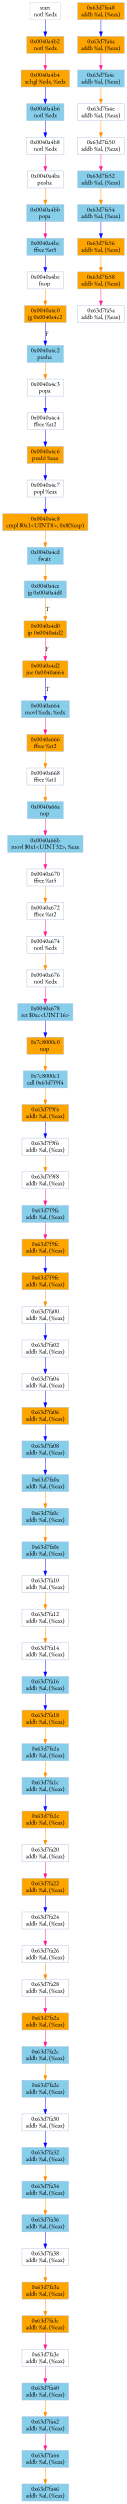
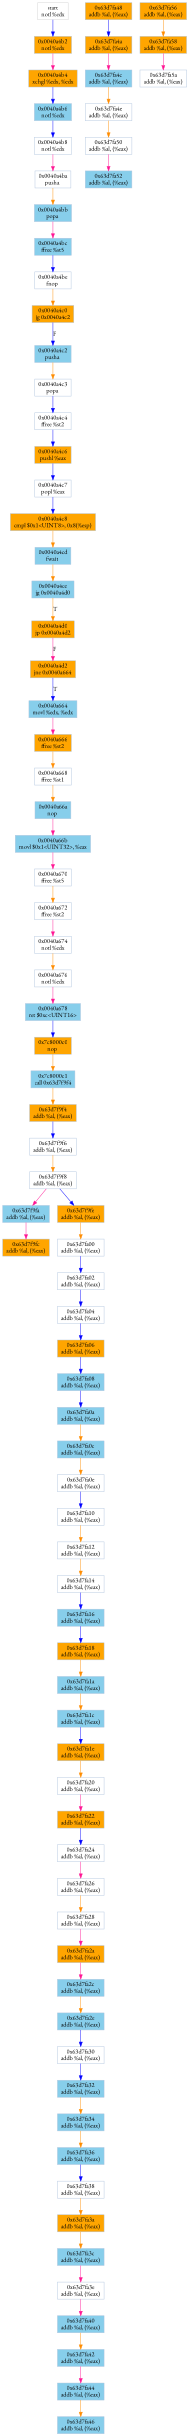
(101, 213) -> none
(45, 1262) -> (65, 1195)
(45, 1550) -> (81, 1483)
(45, 2324) -> (81, 2257)
